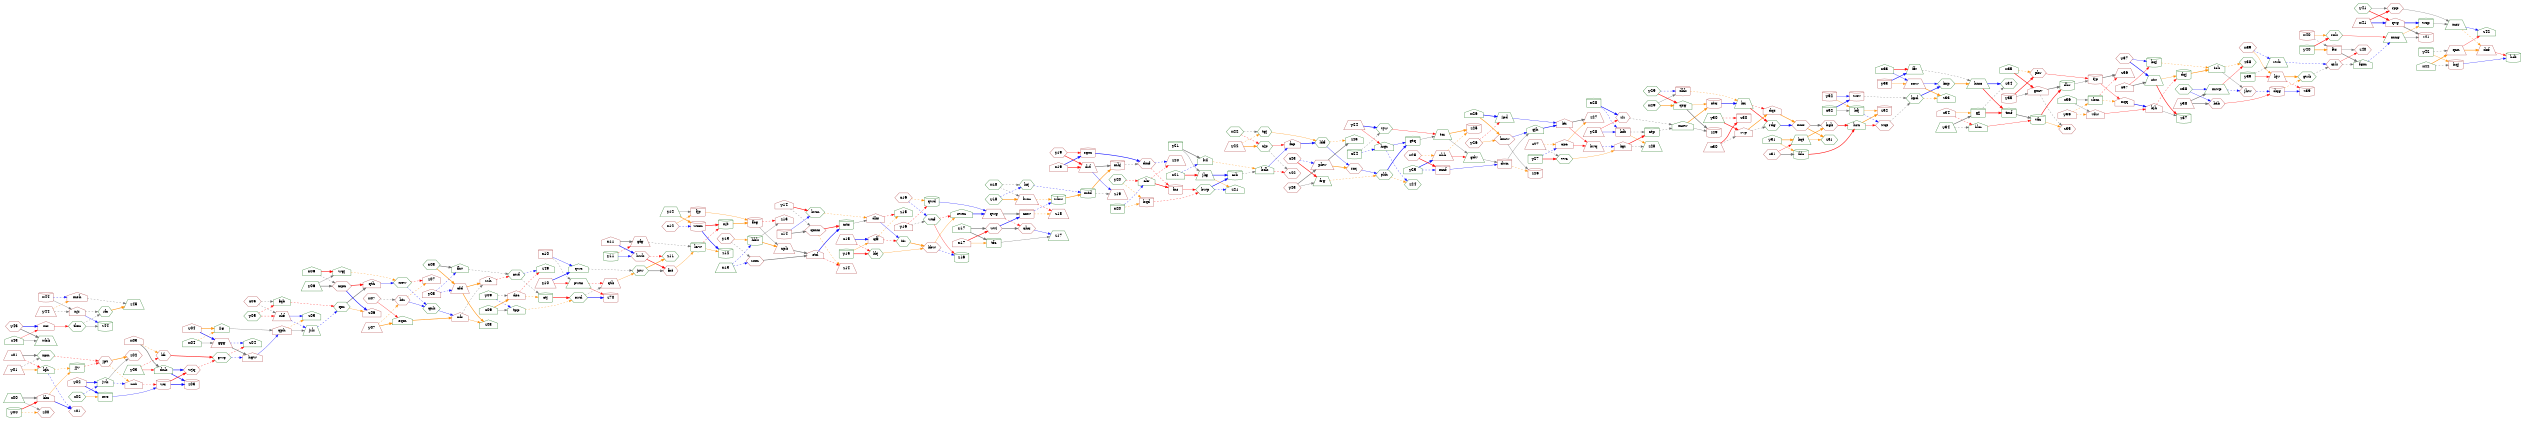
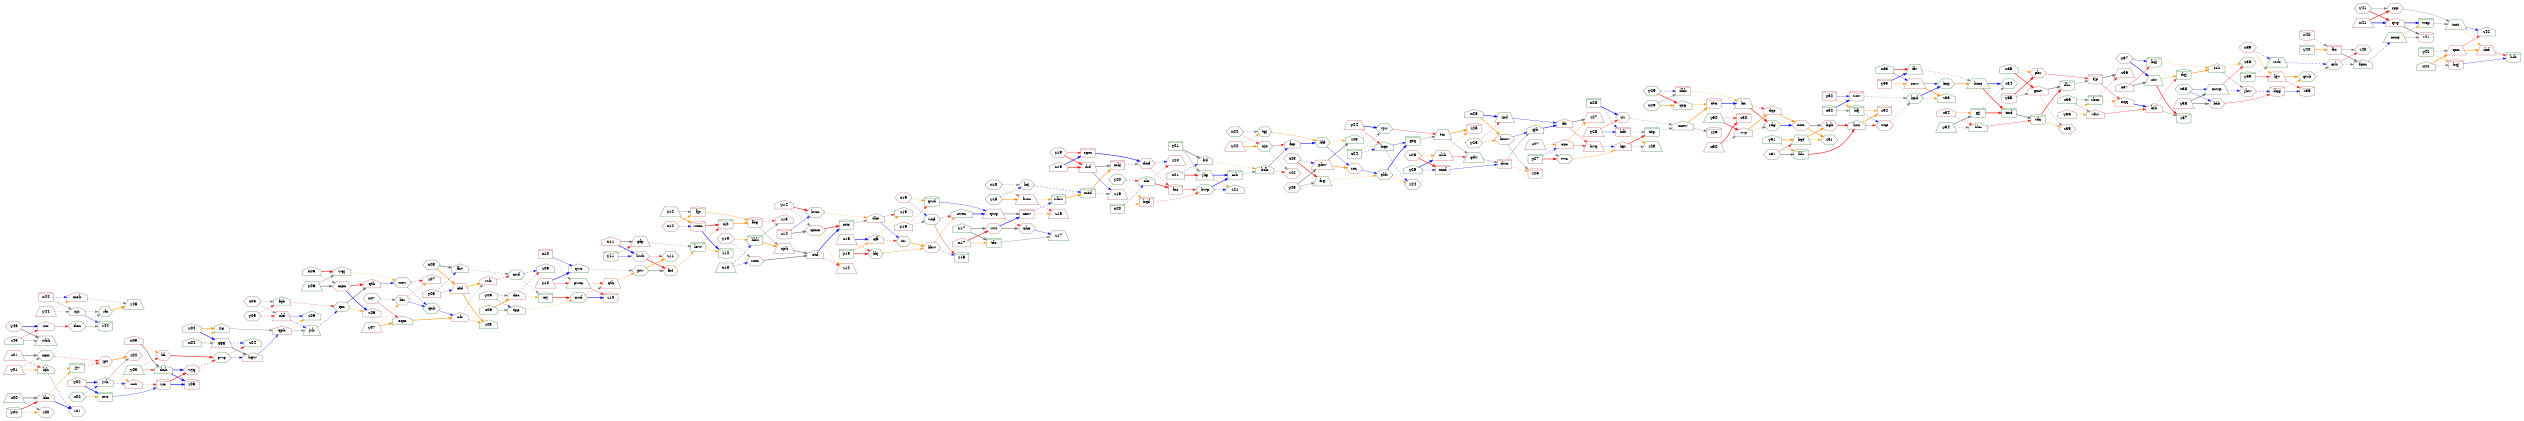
(2334, 35) -> none
(1696, 119) -> none
(546, 269) -> (546, 269)
(611, 298) -> (611, 298)
